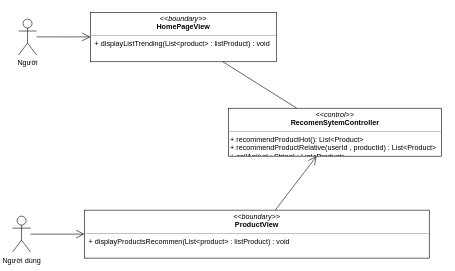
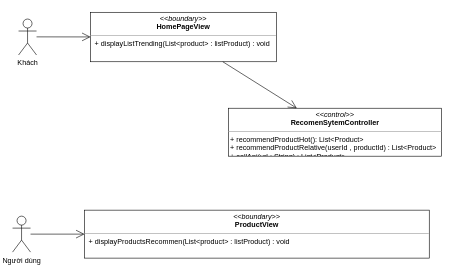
(28, 63) -> (28, 63)
(293, 106) -> (292, 105)
(295, 184) -> none
